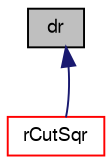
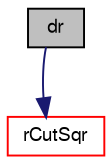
(69, 92) -> (43, 73)
